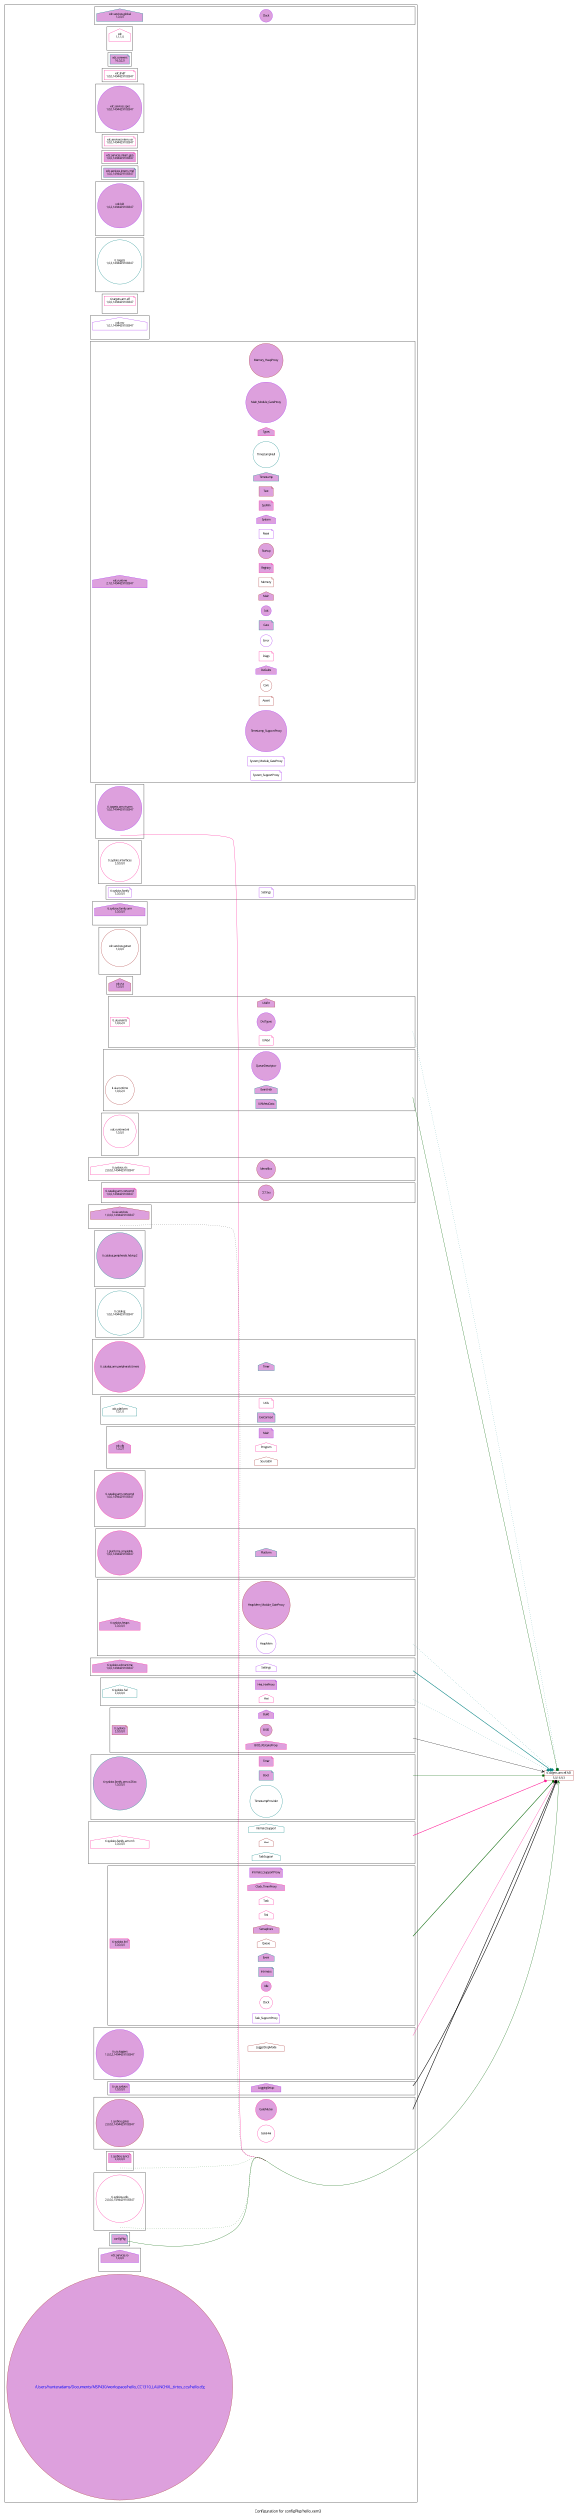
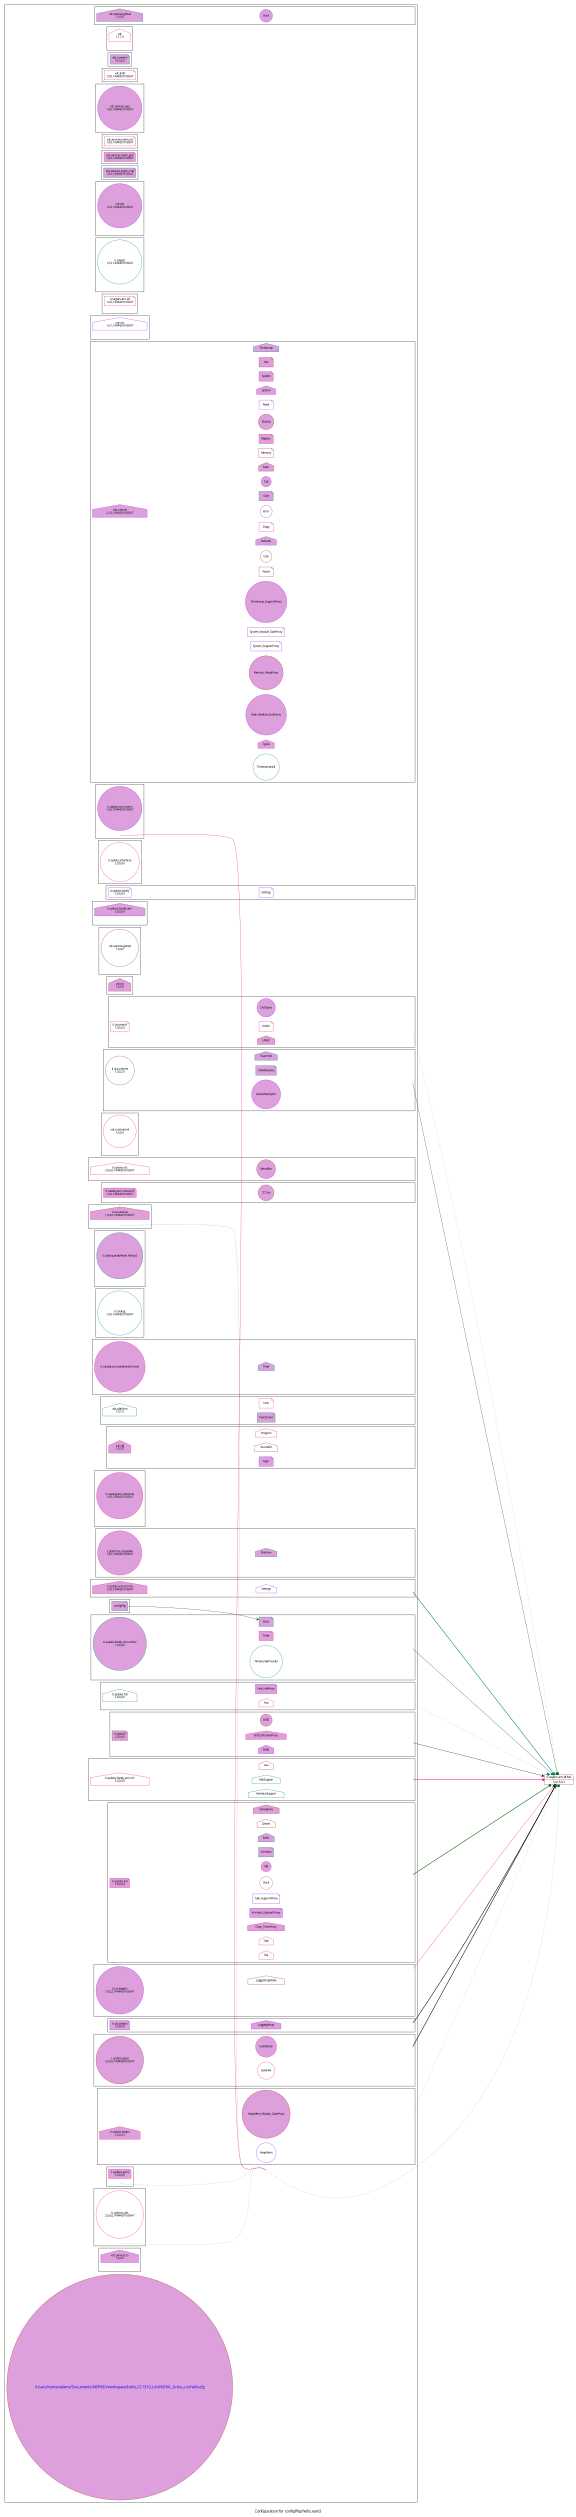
(225, 2236) -> (192, 1609)
